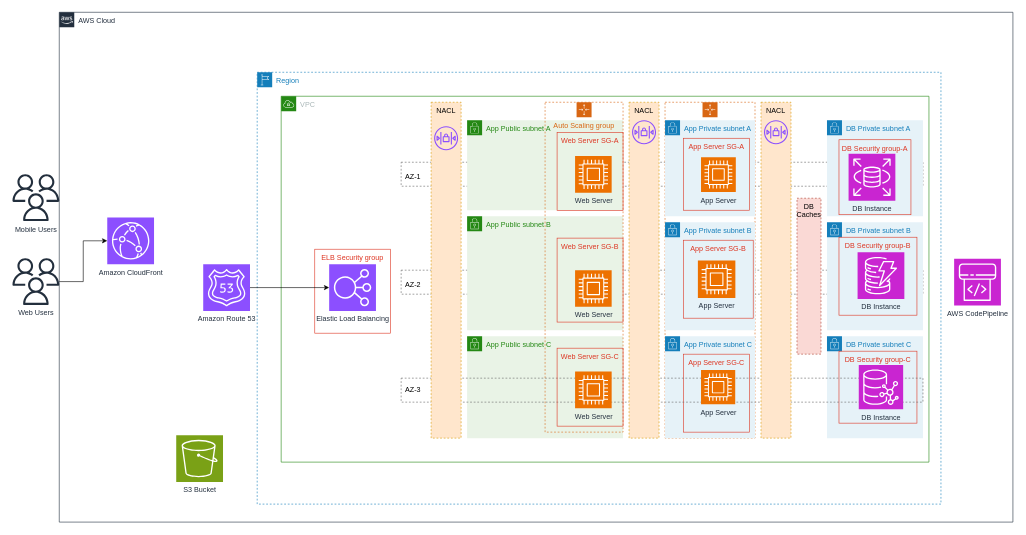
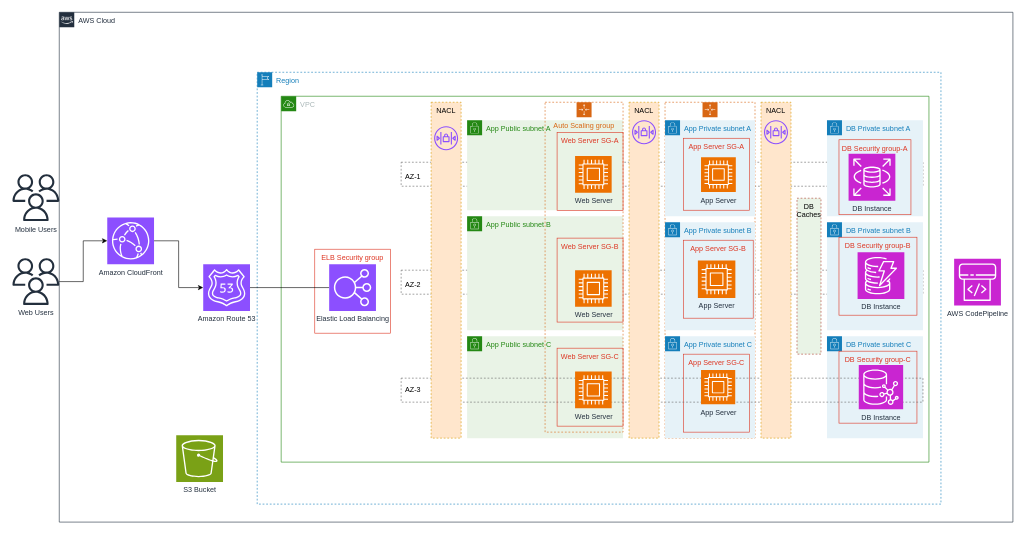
none -> (179, 273)
(809, 276) -> (809, 276)
(323, 288) -> (325, 288)
